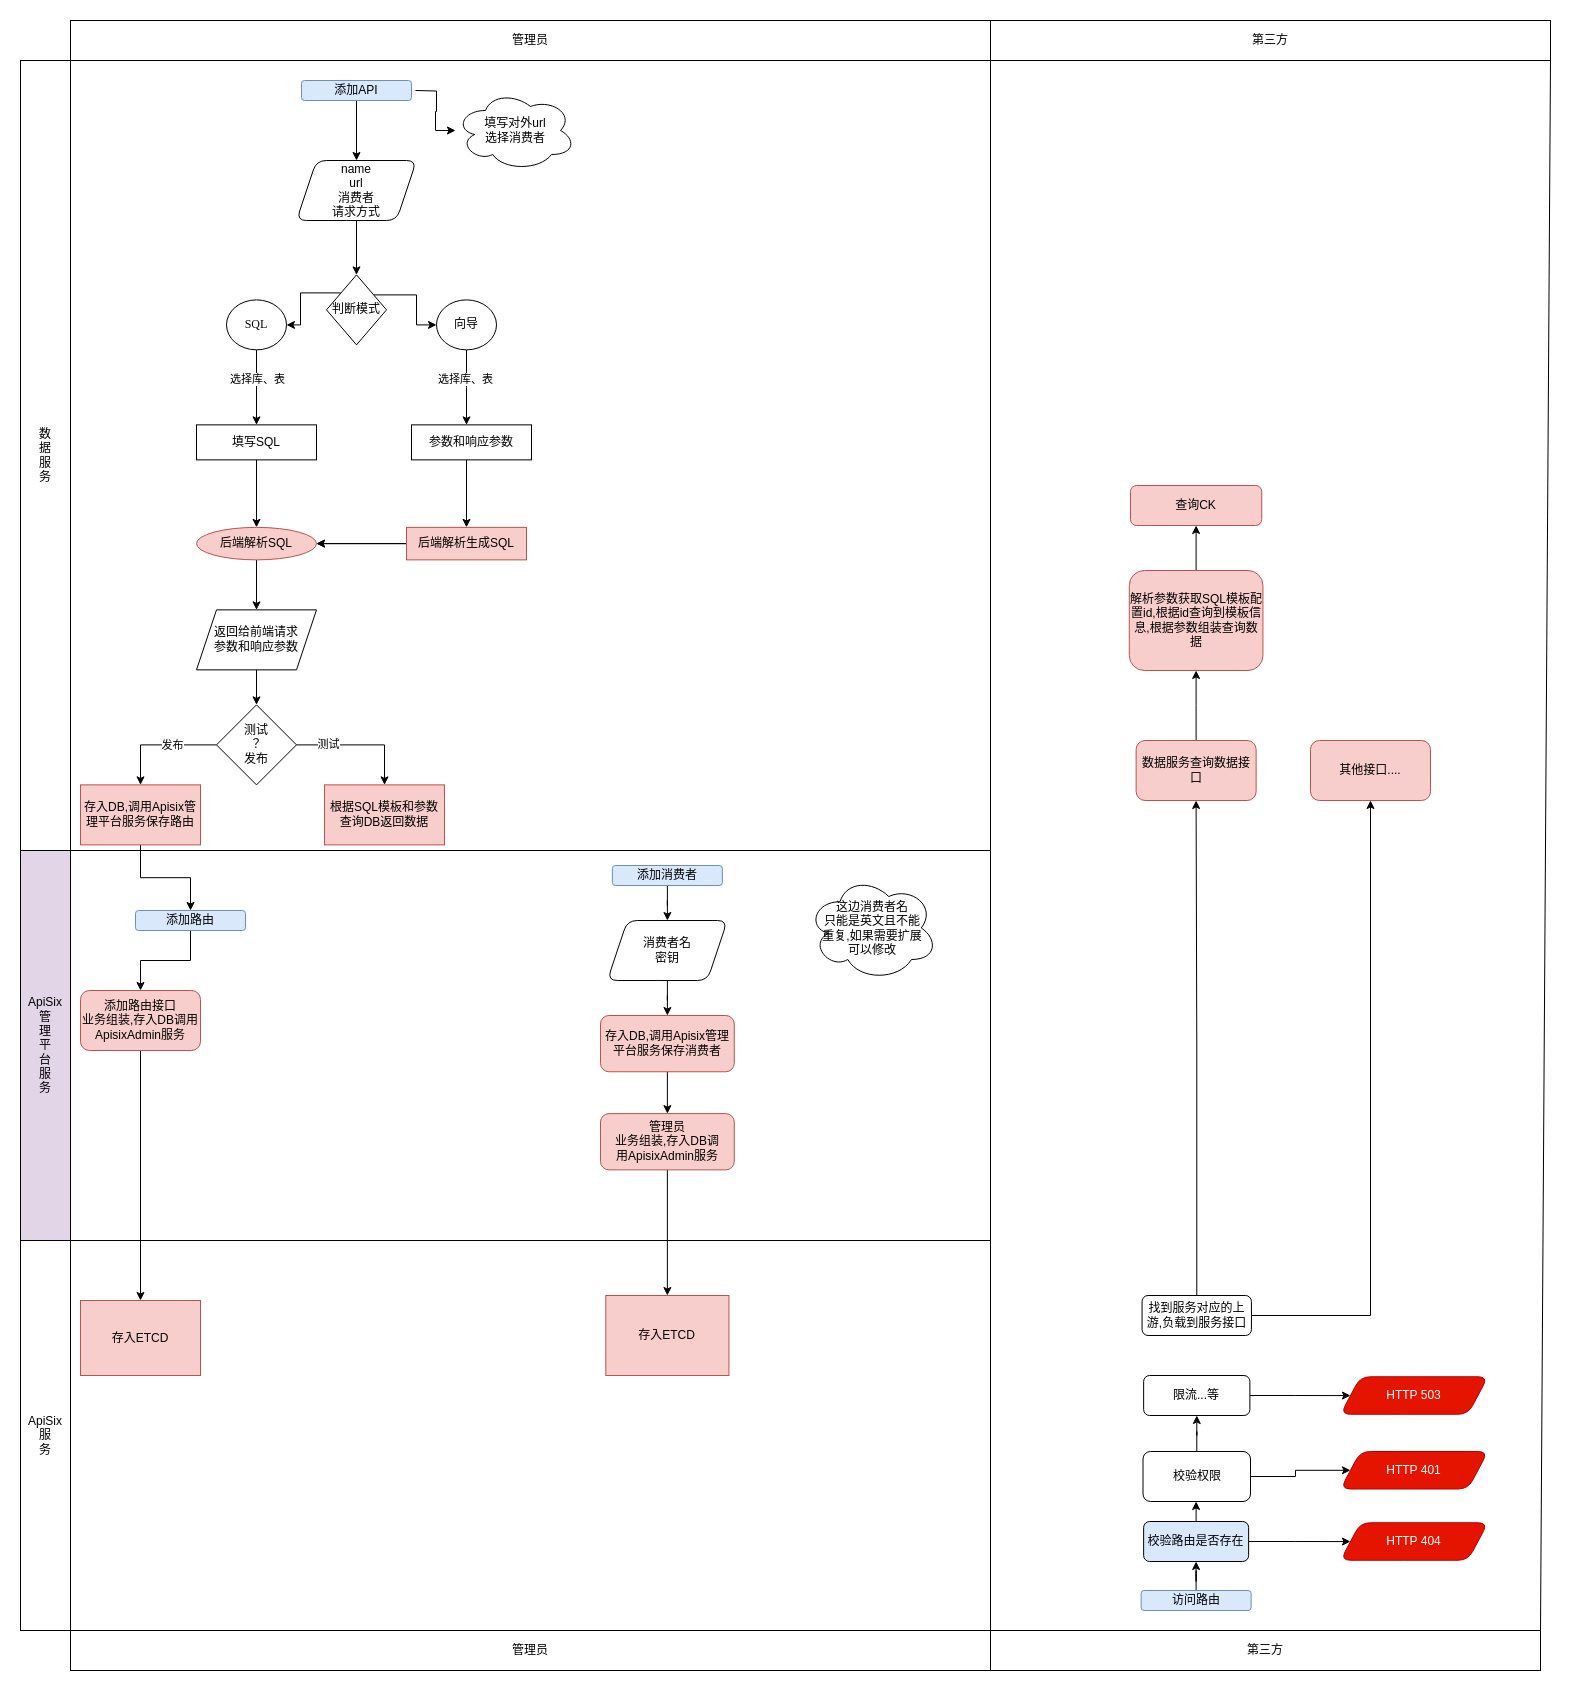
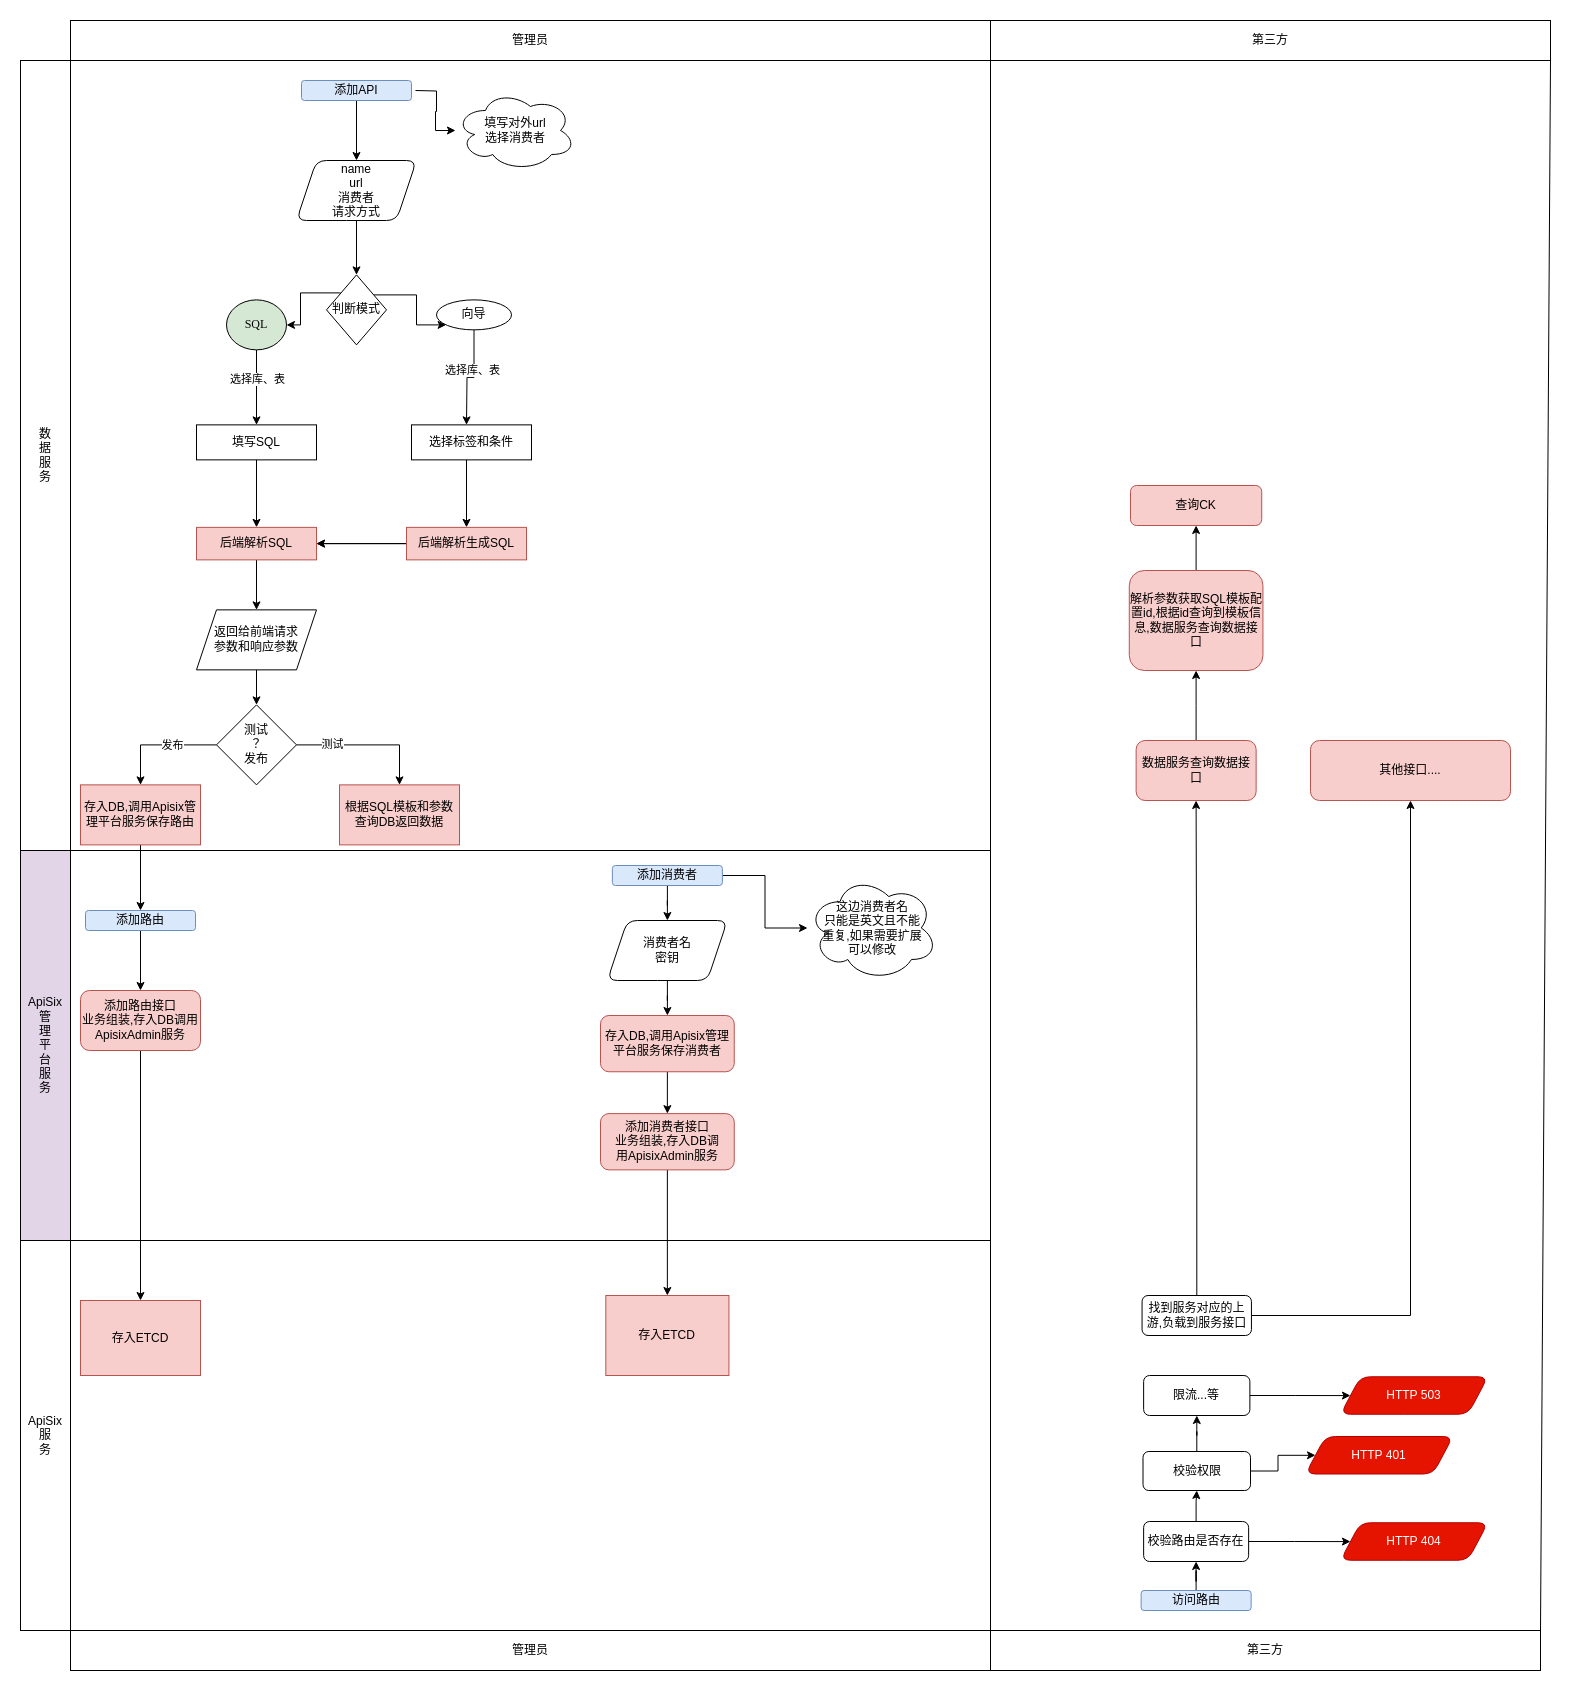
(257, 325) -> (257, 325)
(467, 325) -> (474, 315)
(472, 443) -> (472, 443)
(257, 544) -> (257, 544)
(1197, 621) -> (1197, 621)
(1371, 771) -> (1411, 771)
(385, 815) -> (400, 815)
none -> (765, 899)
(191, 921) -> (141, 921)
(668, 1142) -> (668, 1142)
(1414, 1470) -> (1379, 1455)
(1197, 1477) -> (1197, 1471)
(1196, 1542) -> (1196, 1542)
